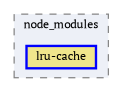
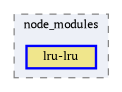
(61, 57) -> (61, 57)
